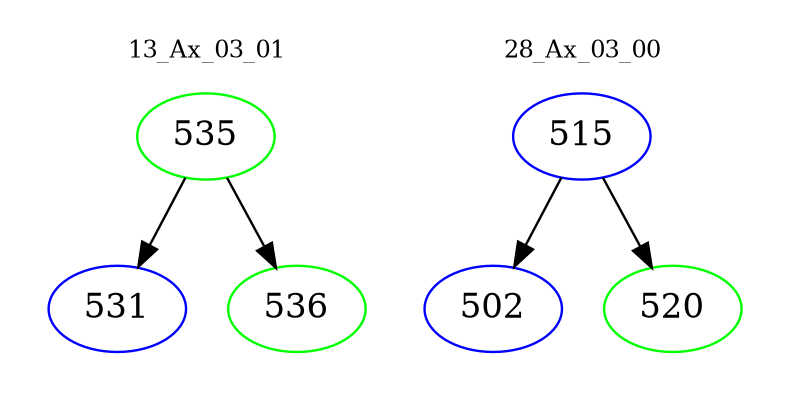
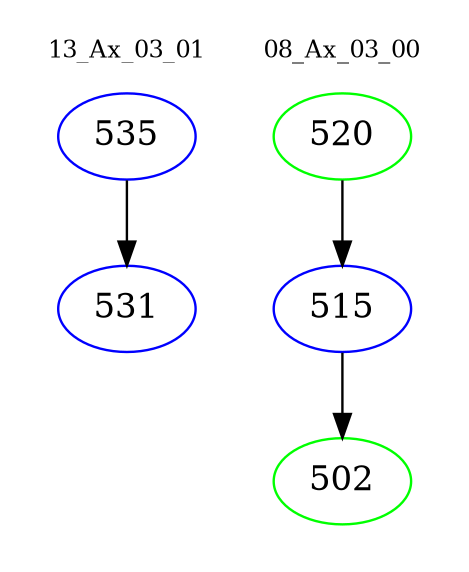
(583, 51) -> (342, 51)
(206, 136) -> (127, 136)
(622, 212) -> (342, 211)
(297, 309) -> none
(493, 309) -> (342, 481)
